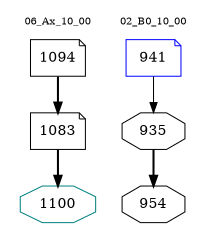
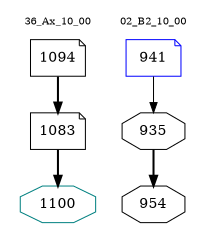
(58, 22) -> (58, 22)
(154, 22) -> (154, 22)
